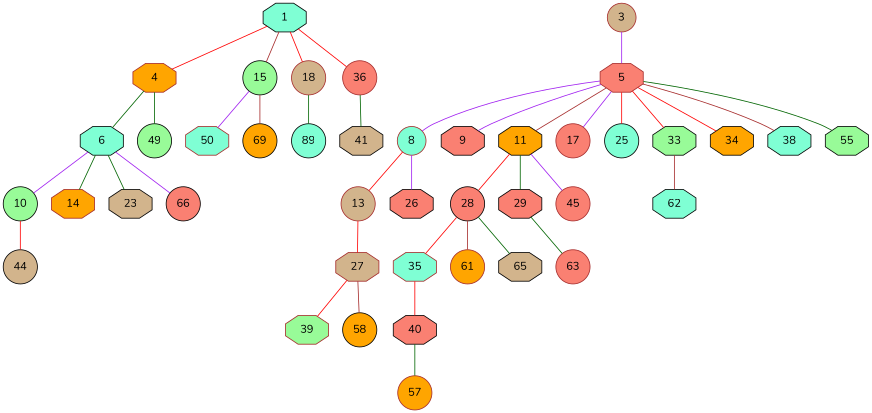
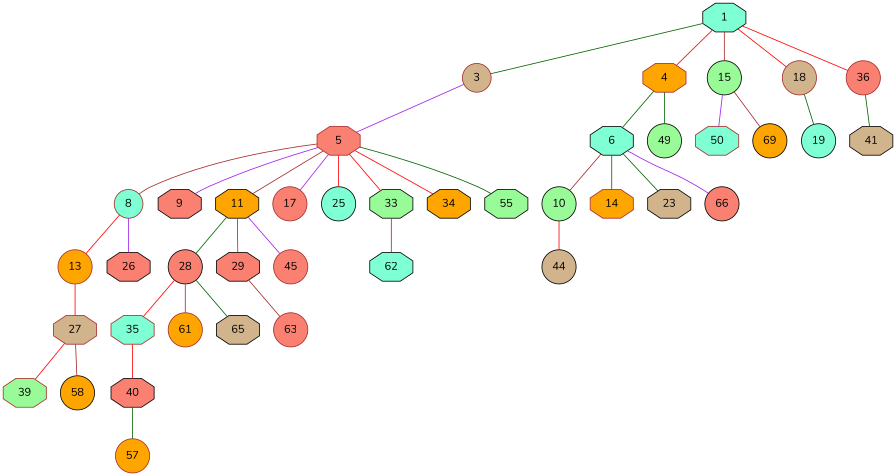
none -> (597, 49)
(509, 98) -> (226, 161)
(309, 141) -> (819, 141)
(789, 141) -> none
(494, 172) -> (211, 235)
(520, 172) -> (238, 235)
(61, 173) -> (585, 172)
(358, 204) -> (75, 267)
(547, 235) -> (264, 298)
